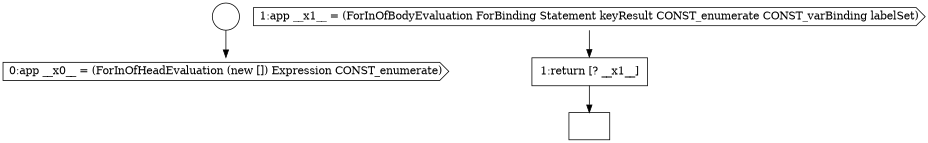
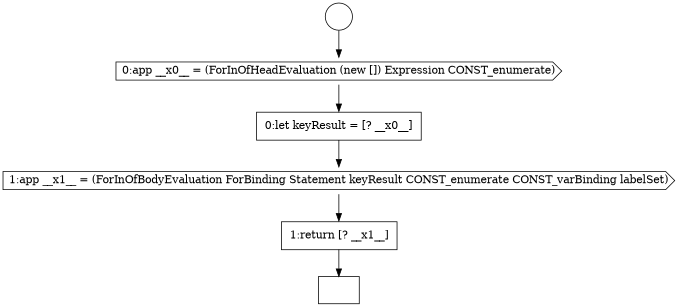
none -> (339, 126)
